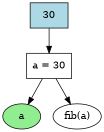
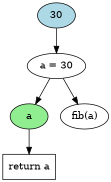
(49, 15) -> (56, 15)
(49, 66) -> (56, 66)
none -> (29, 167)
